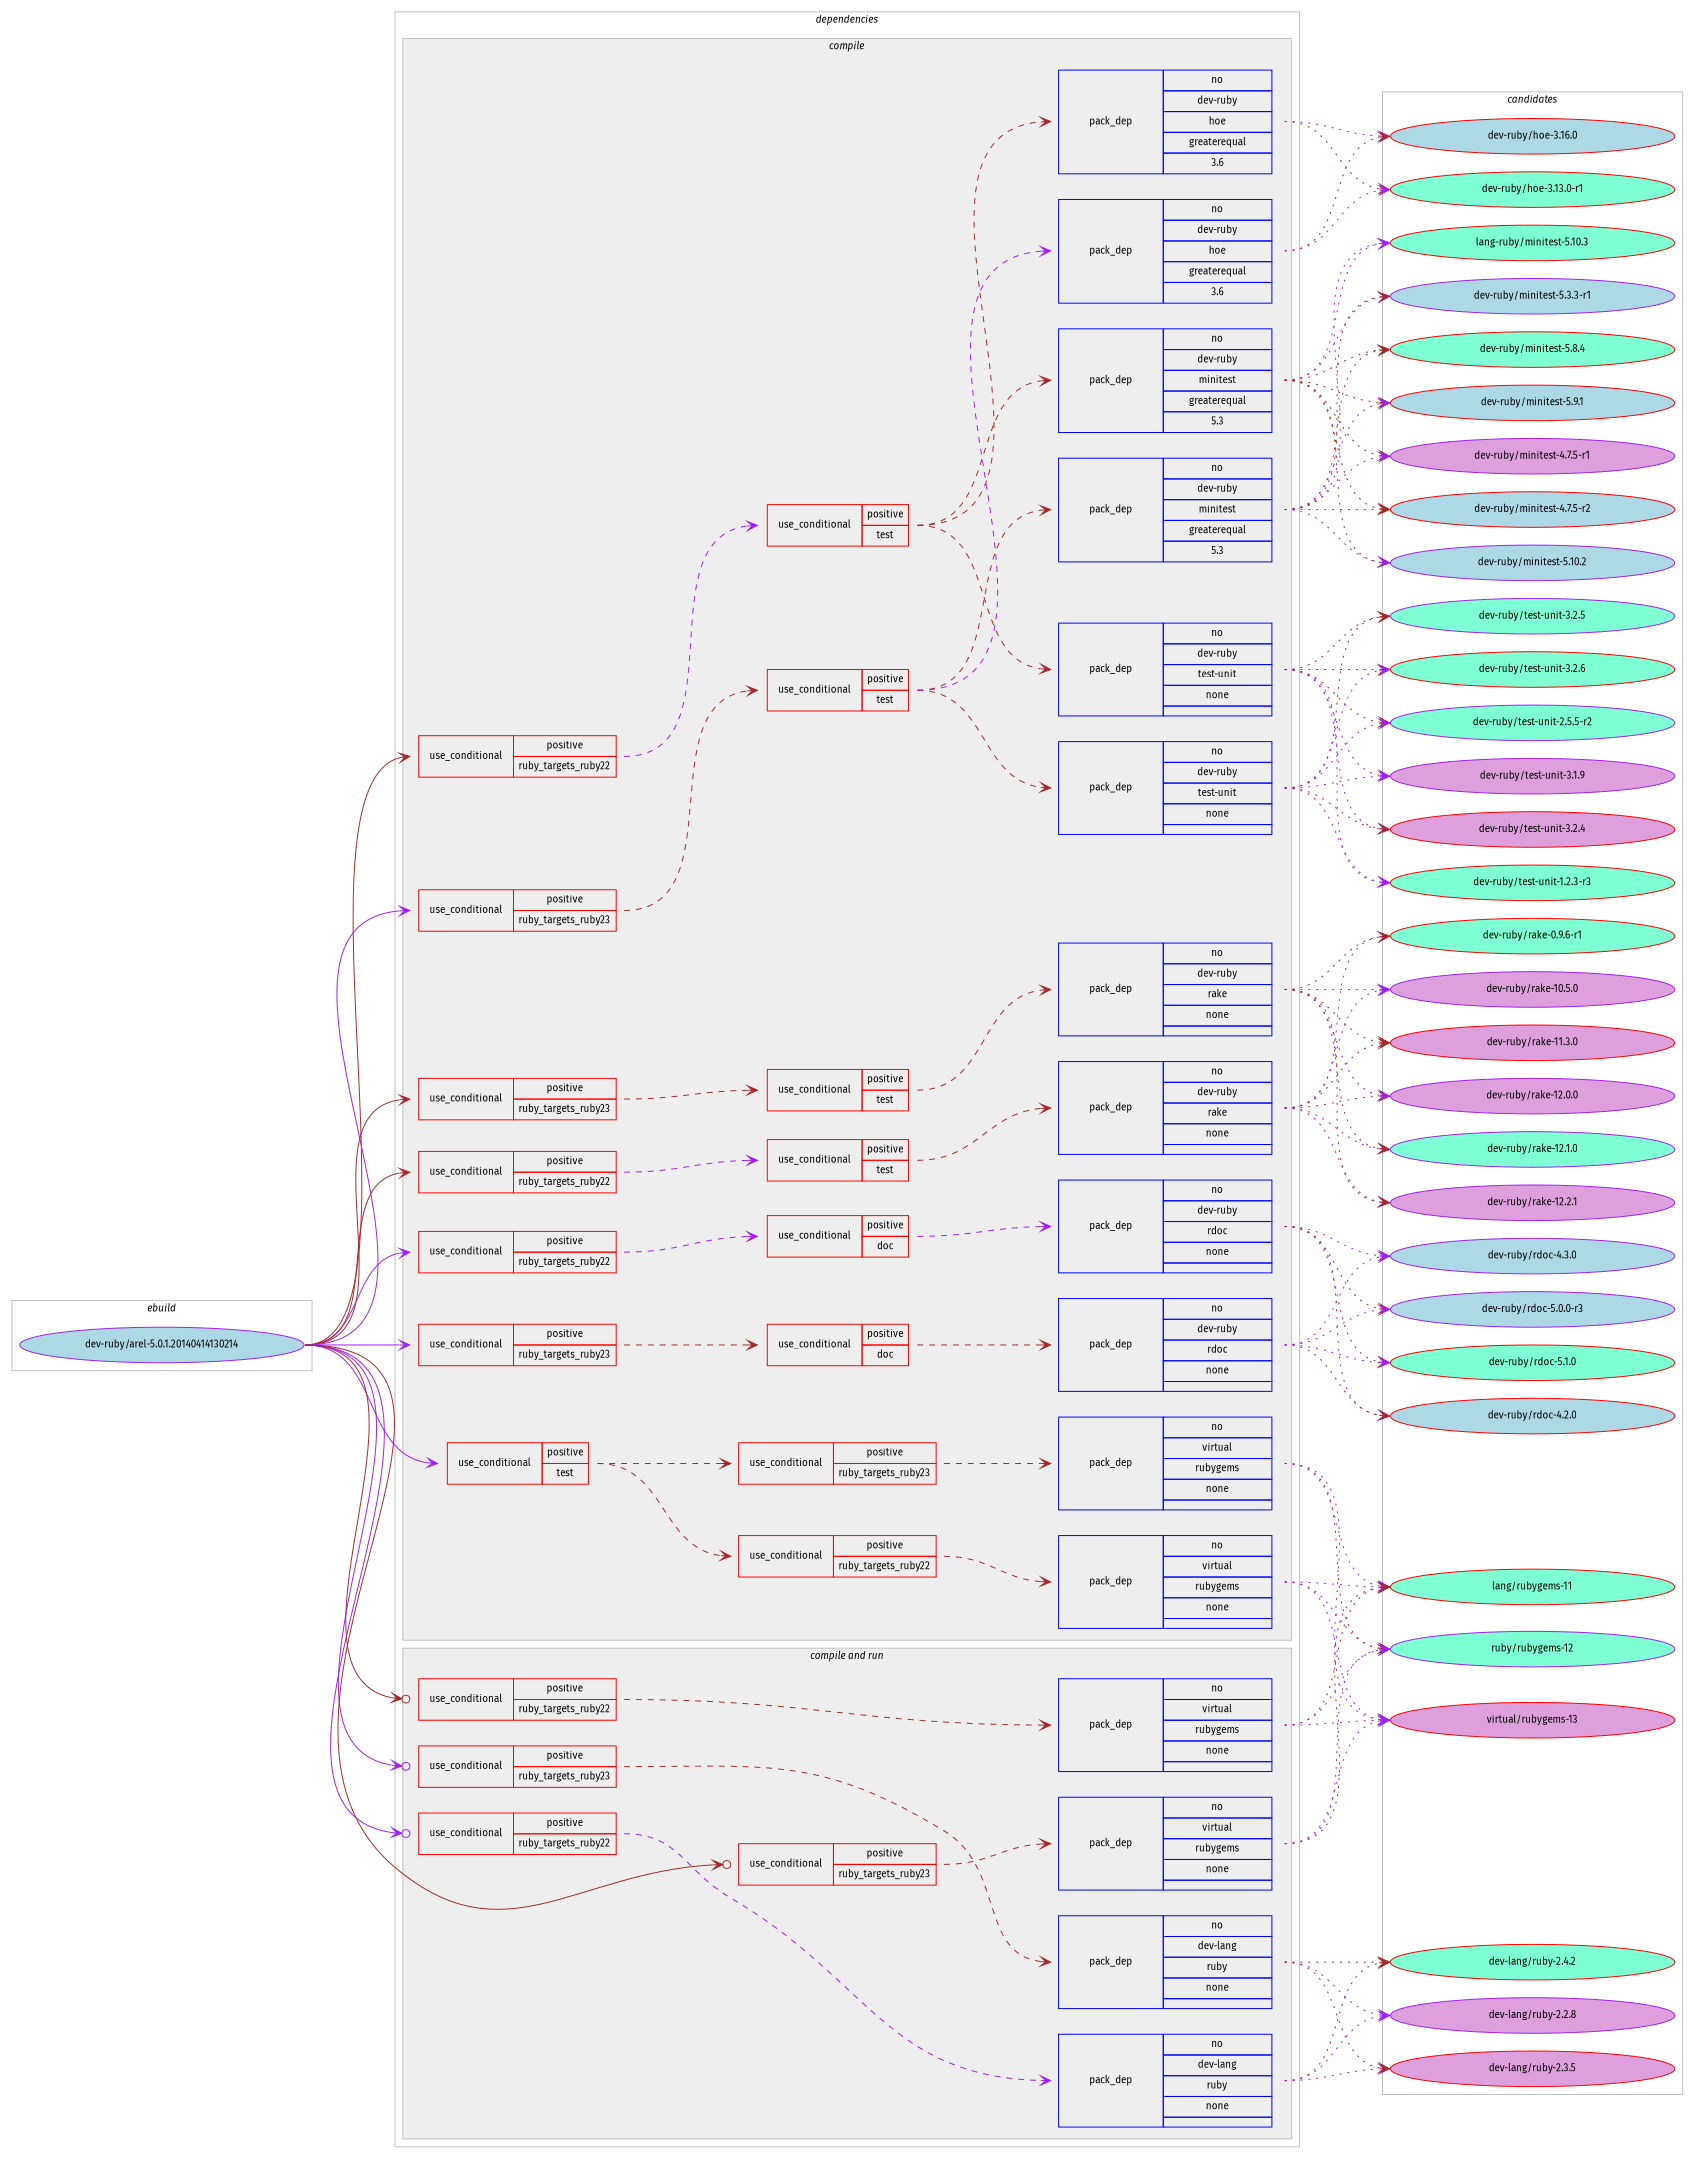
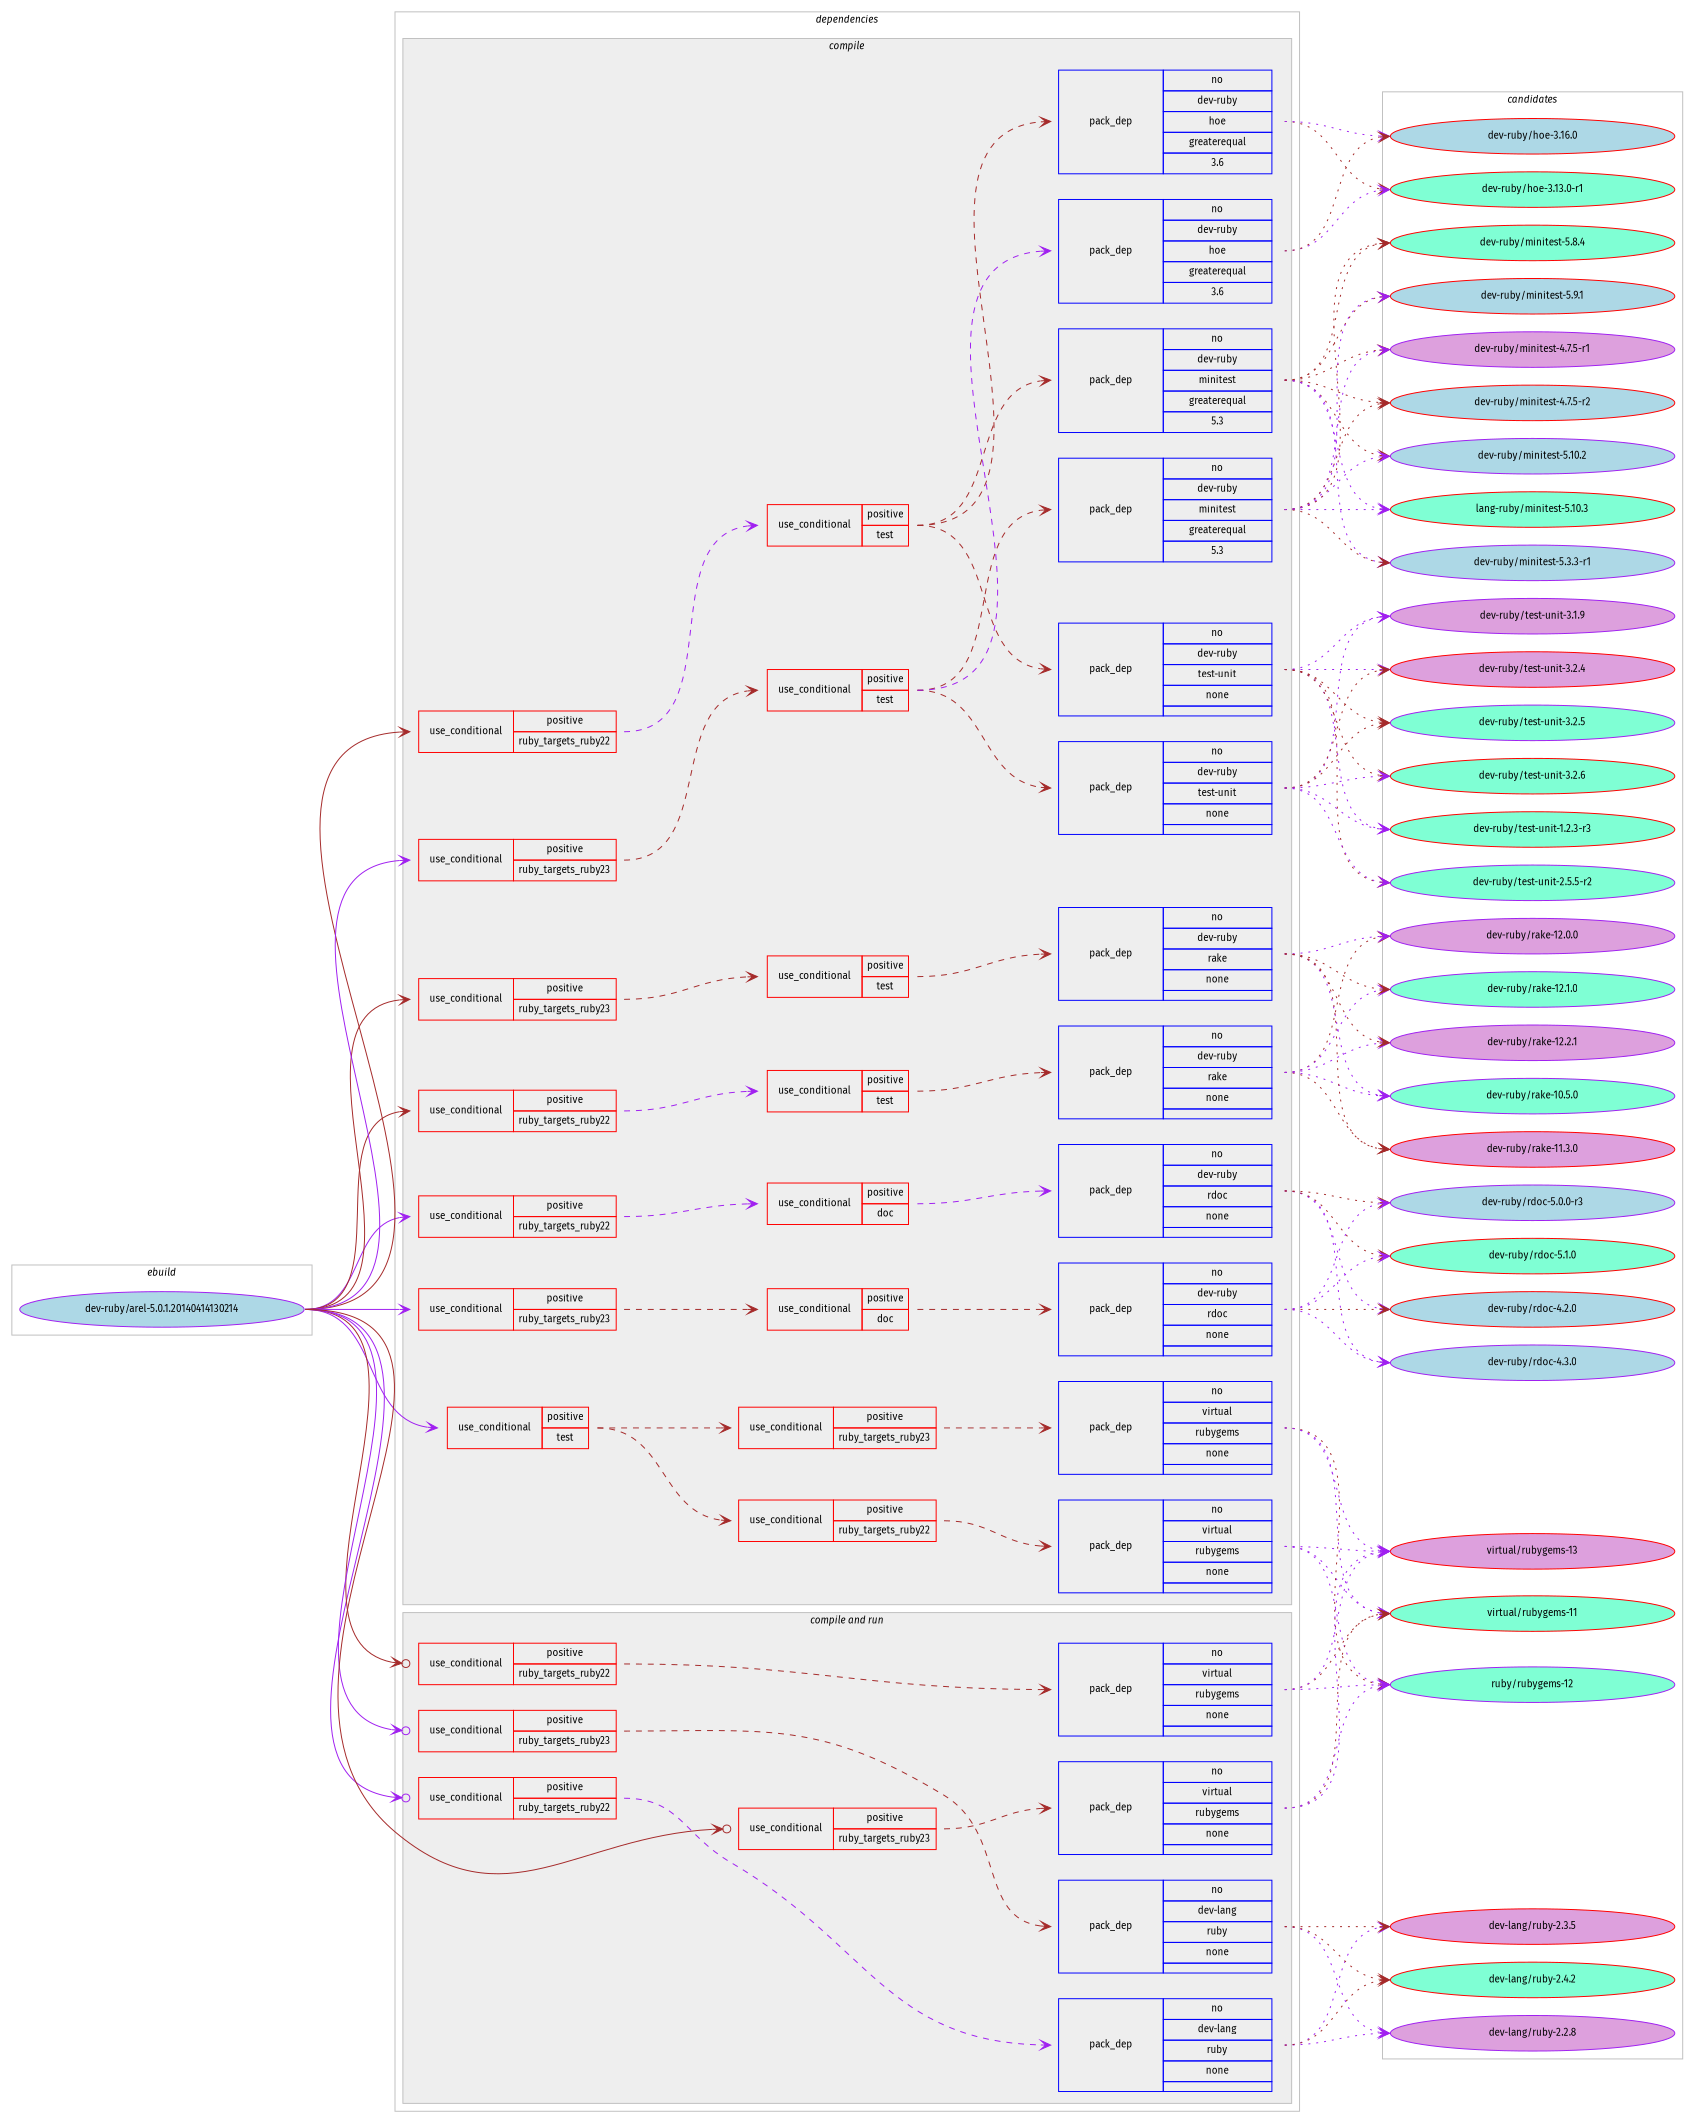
(1533, 936) -> none
(1533, 989) -> (1533, 1096)
(1533, 1587) -> (1533, 1614)
